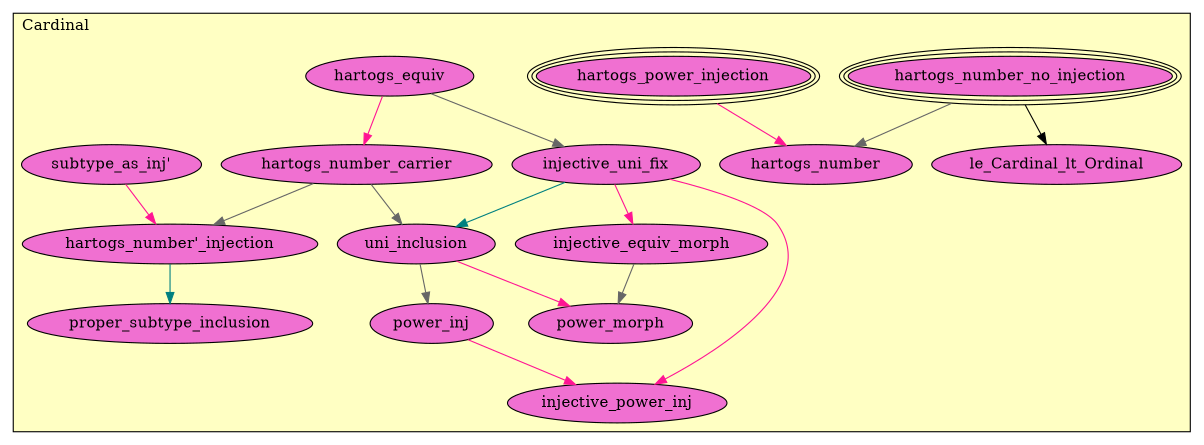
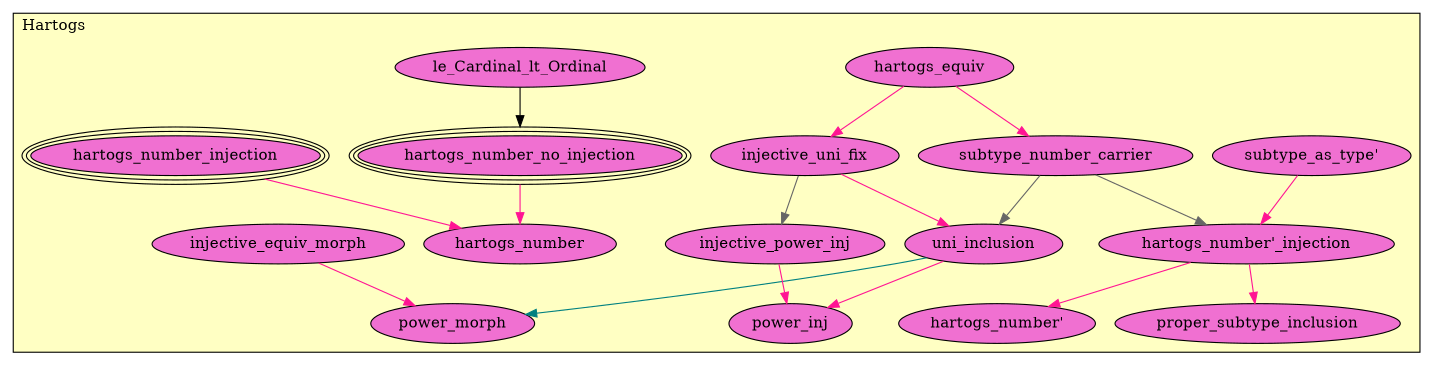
(56, 26) -> (54, 26)
(674, 76) -> (176, 156)
(492, 118) -> (872, 108)
(1033, 120) -> (520, 102)
(908, 123) -> (520, 198)
(112, 165) -> (1312, 156)
(357, 165) -> (1056, 156)
(621, 199) -> none
(516, 202) -> (890, 198)
(786, 270) -> (792, 195)
(170, 278) -> (1251, 278)
(423, 278) -> (891, 282)
(628, 279) -> (362, 282)
(508, 282) -> (732, 289)
none -> (997, 324)
(517, 360) -> (781, 275)
